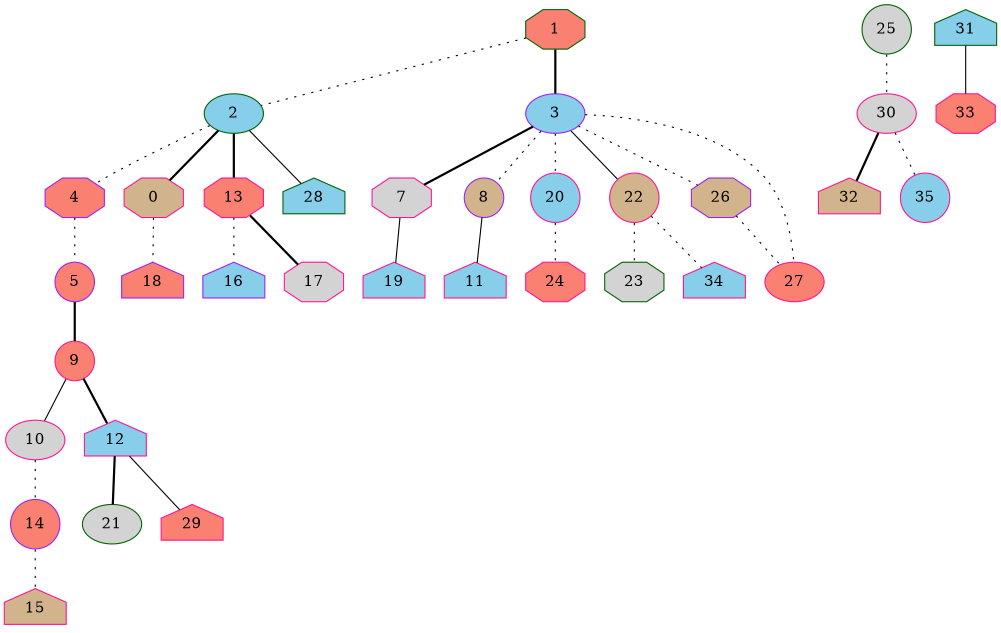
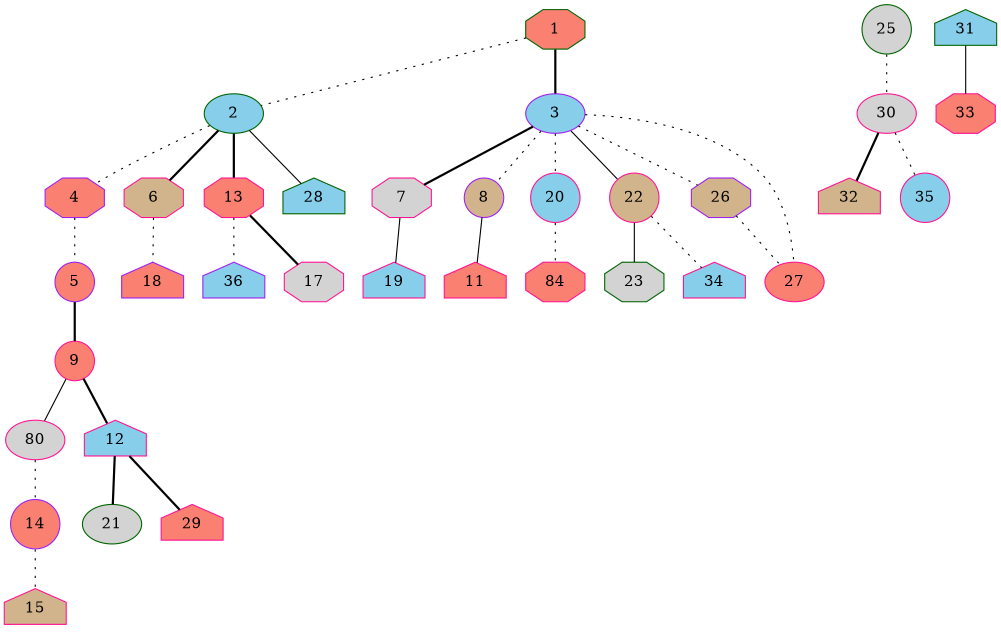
(154, 198) -> (154, 198)
(634, 243) -> (634, 243)
(234, 282) -> (234, 282)
(475, 282) -> (475, 282)
(555, 282) -> (555, 282)
(35, 440) -> (35, 440)
(155, 483) -> (155, 483)
